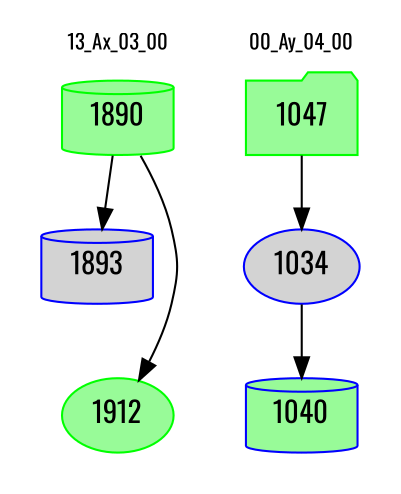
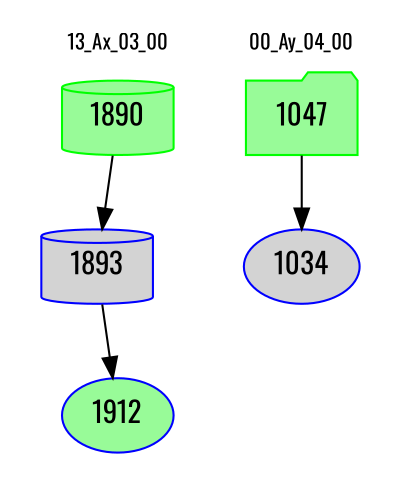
(177, 258) -> (106, 331)
(118, 415) -> (118, 415)
(302, 415) -> none
